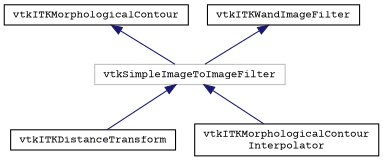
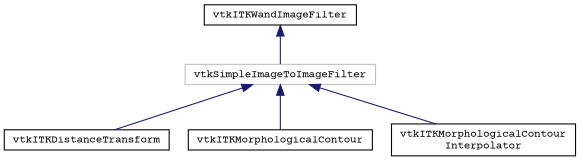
(148, 48) -> (280, 113)
